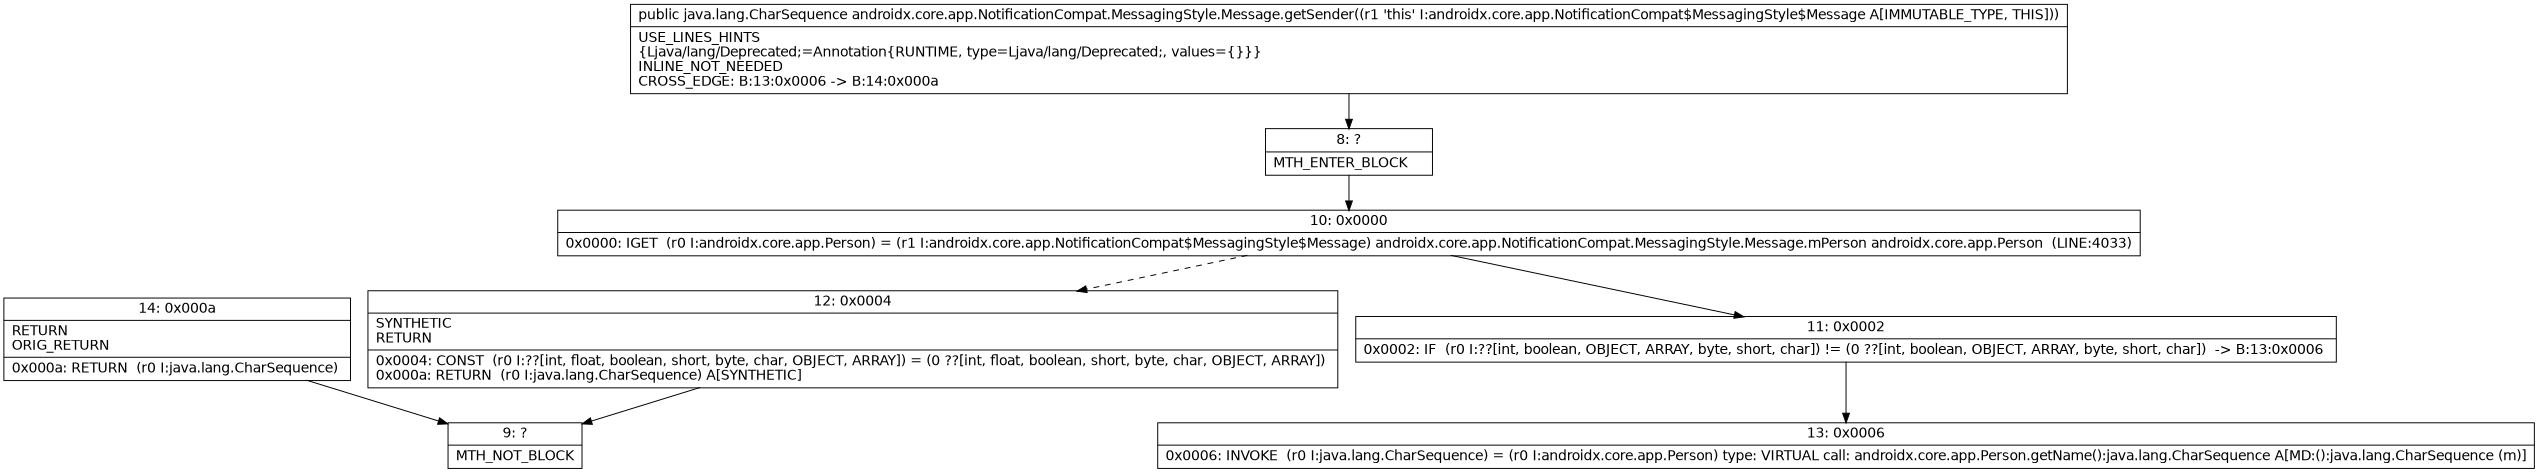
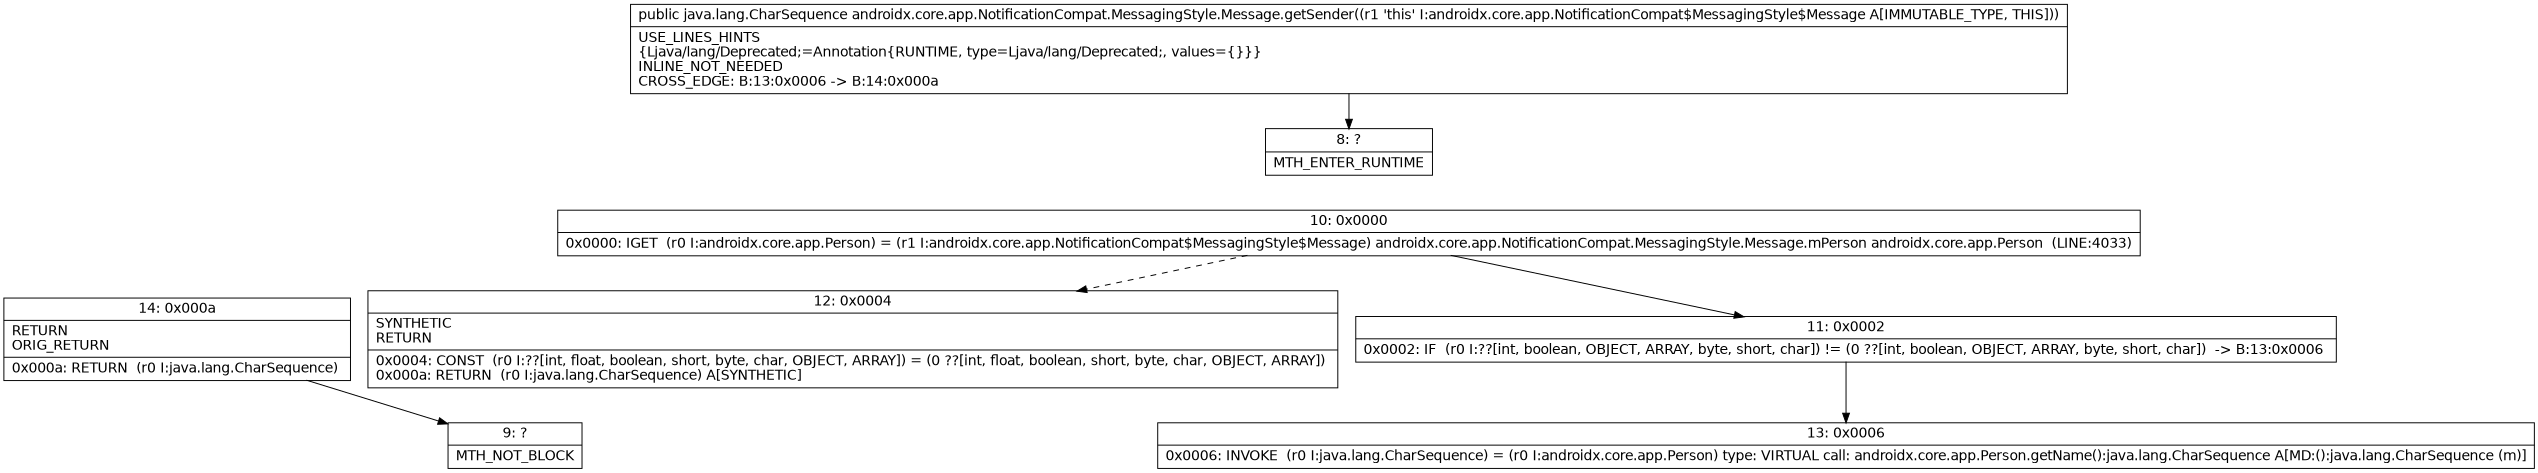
(1341, 163) -> (1349, 163)
(1349, 188) -> none
(646, 404) -> none
